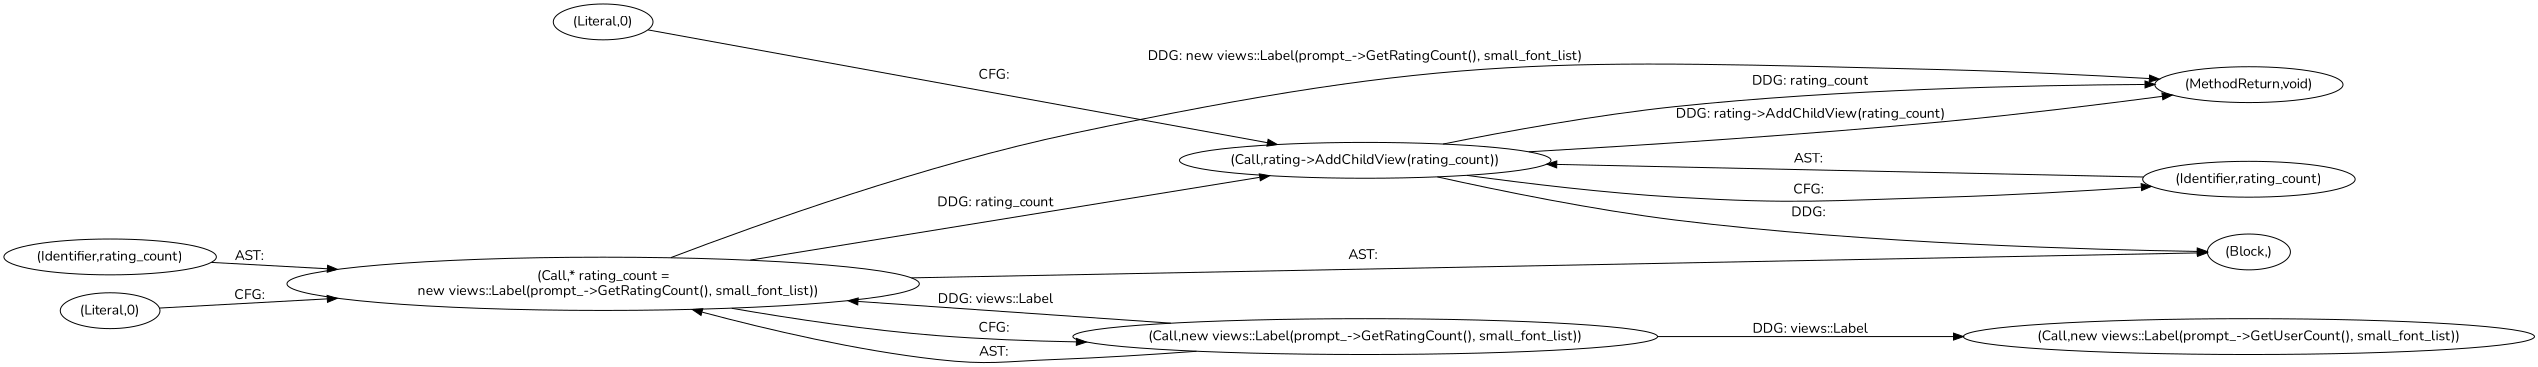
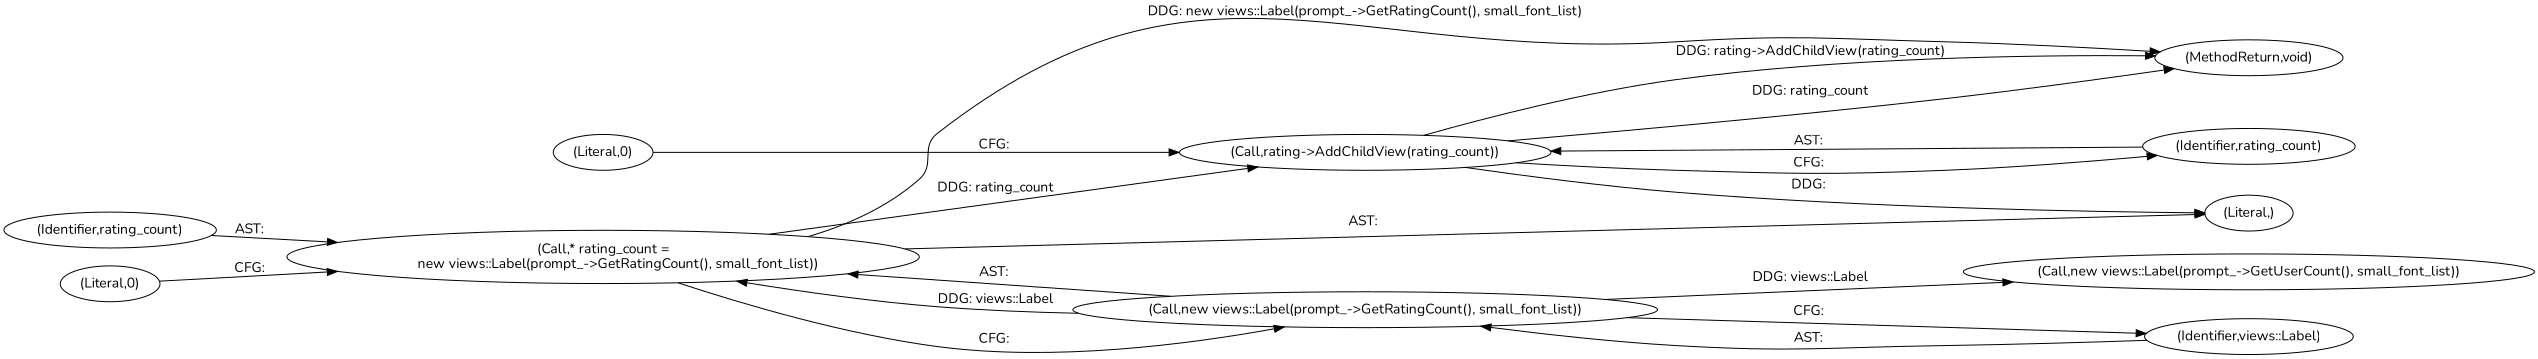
(2249, 252) -> (2249, 213)
none -> (2249, 337)
